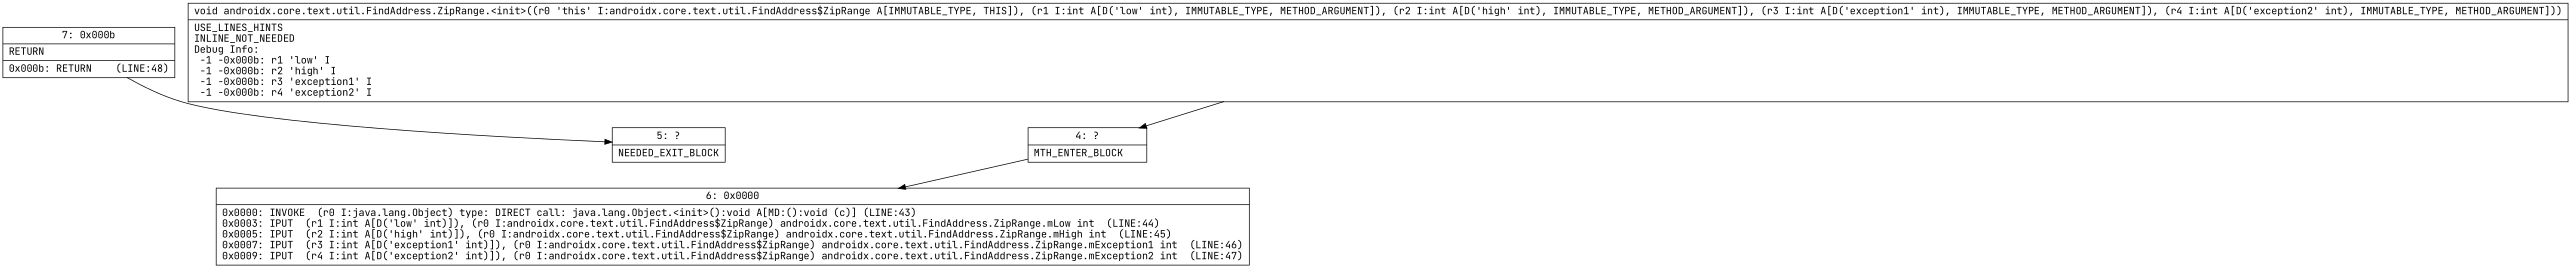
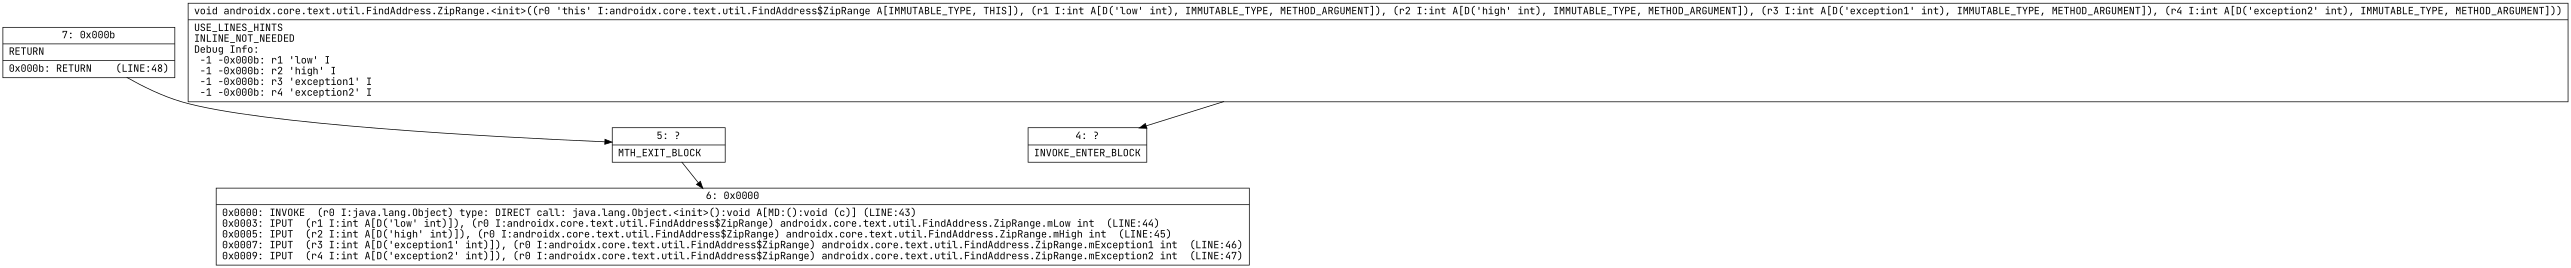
(669, 153) -> (660, 153)
(1078, 153) -> (1087, 153)
(967, 173) -> (690, 172)
